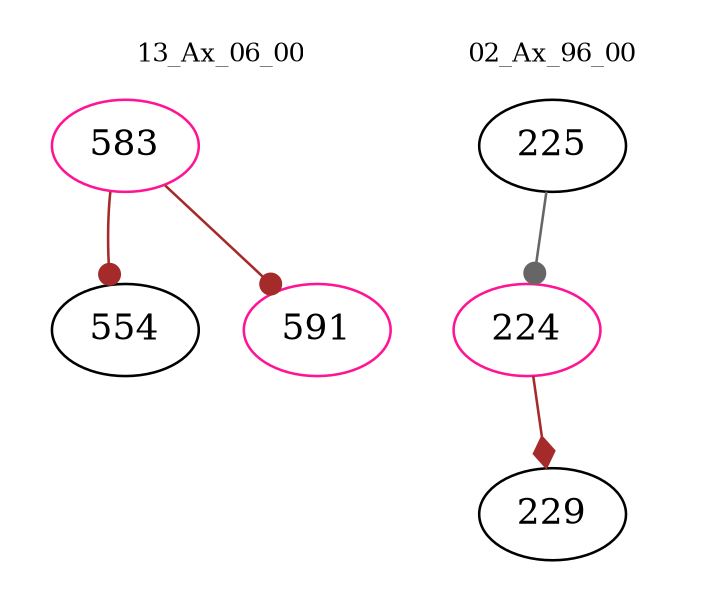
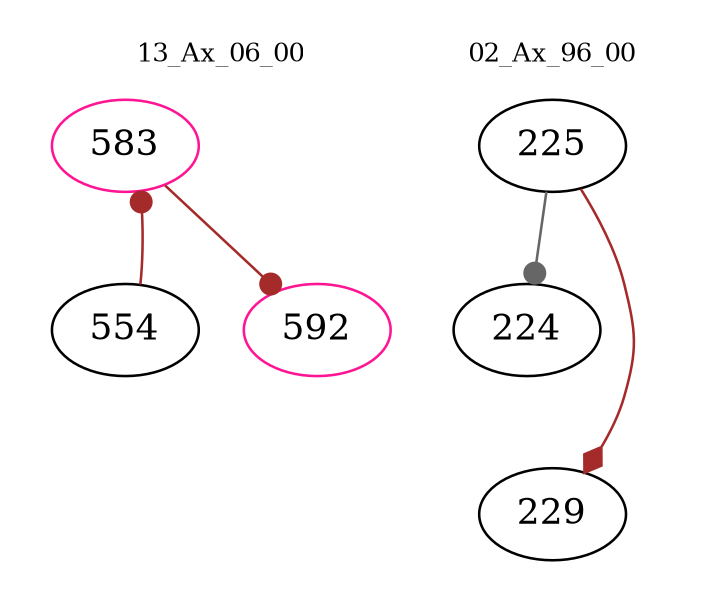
(108, 228) -> (143, 249)
(317, 330) -> (317, 330)
(527, 330) -> (527, 330)
(538, 406) -> (631, 316)
